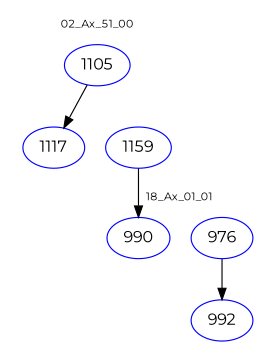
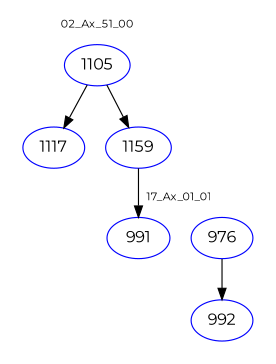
none -> (115, 101)
(180, 197) -> (180, 197)
(138, 238) -> (138, 238)
